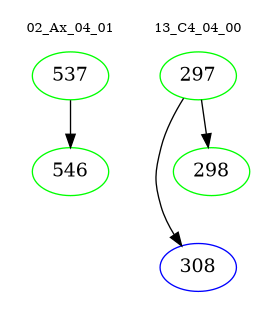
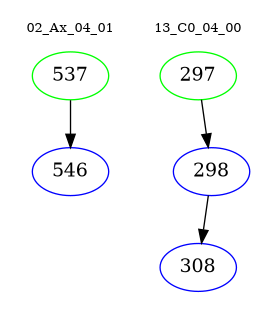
(198, 29) -> (198, 29)
(157, 166) -> (206, 213)
(71, 172) -> (71, 172)
(212, 172) -> (212, 172)
